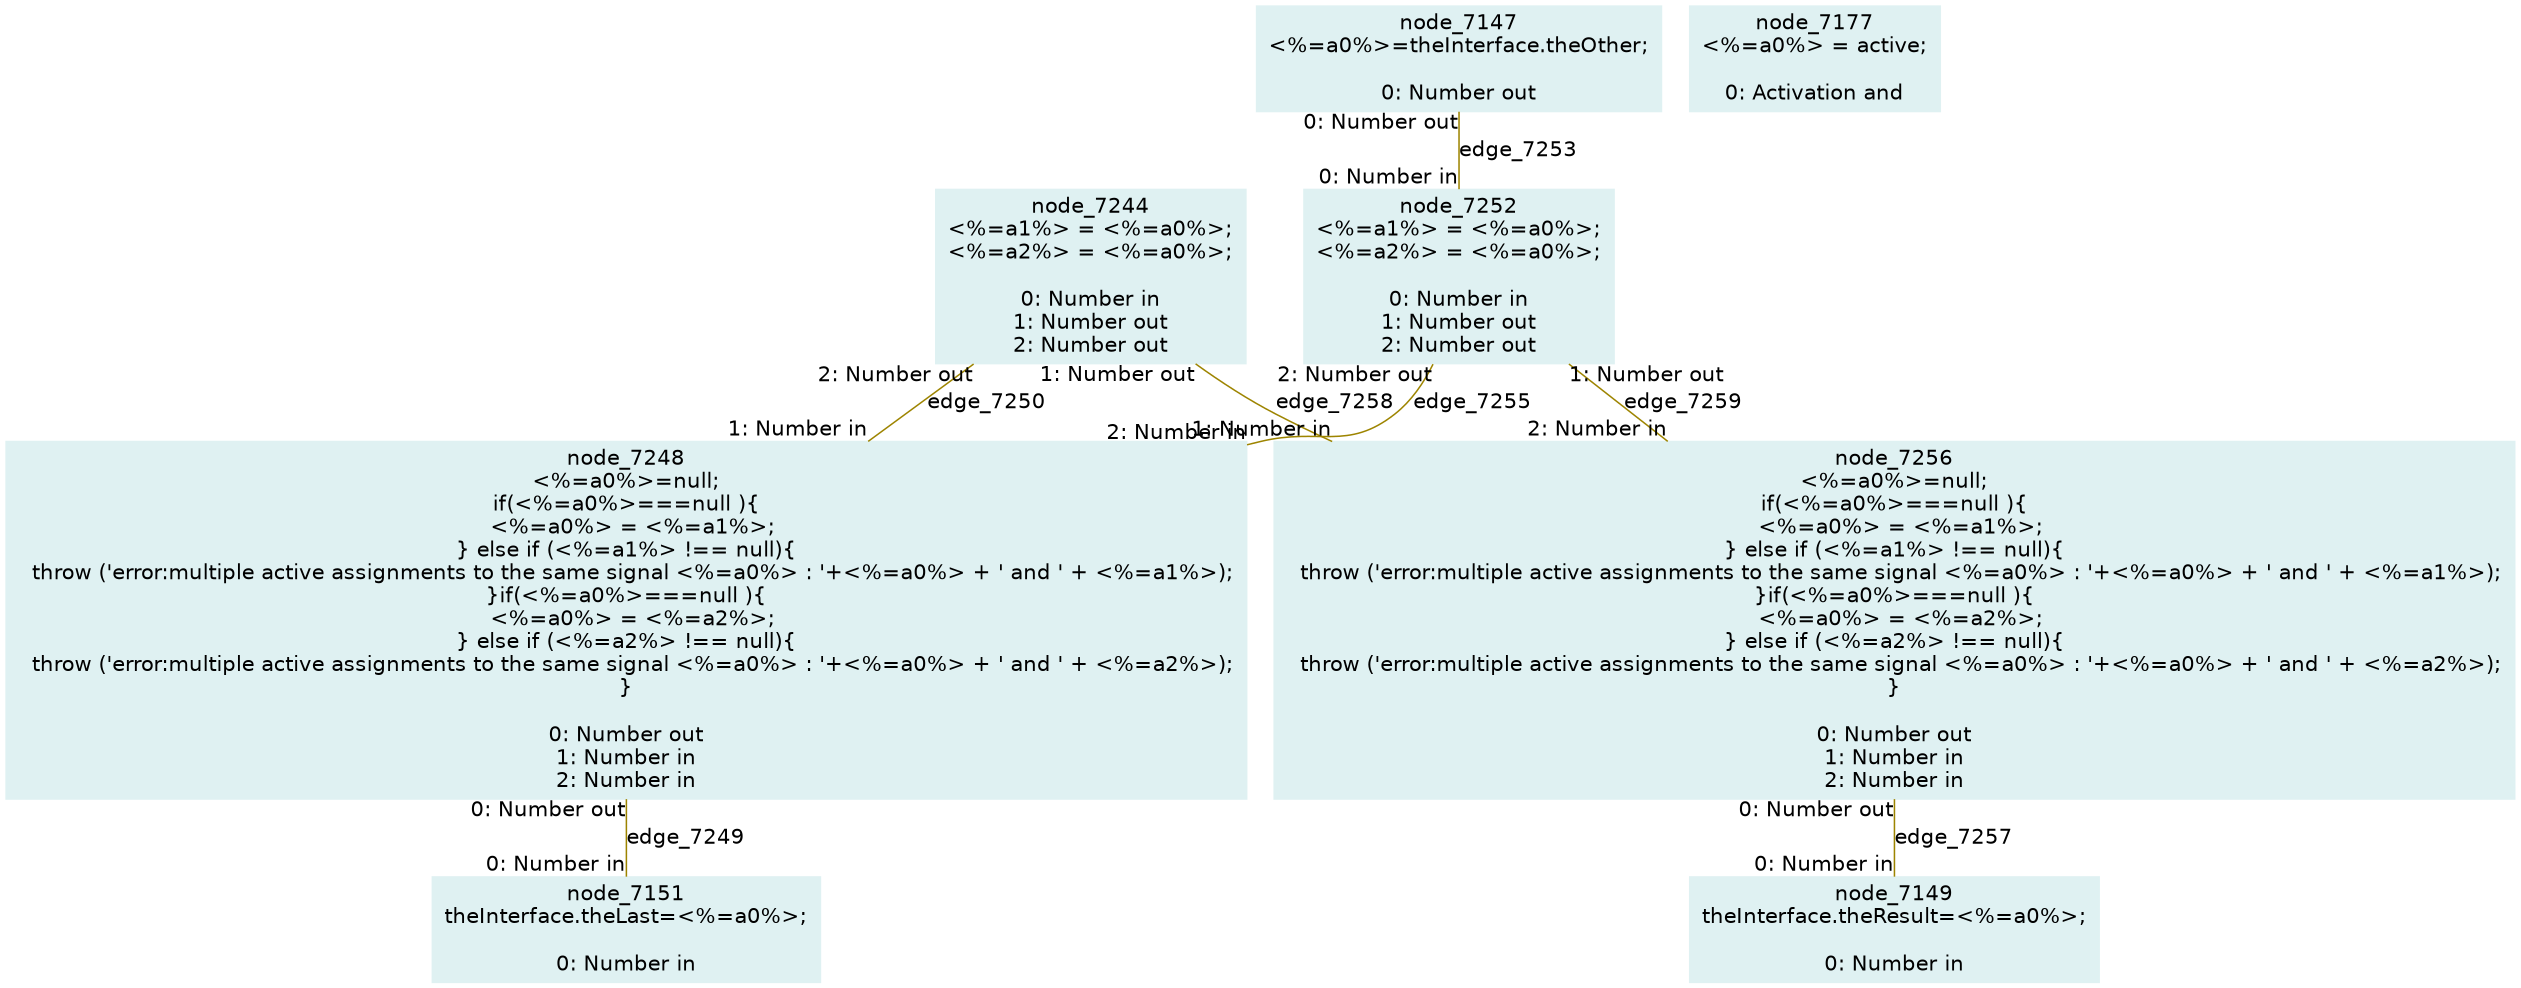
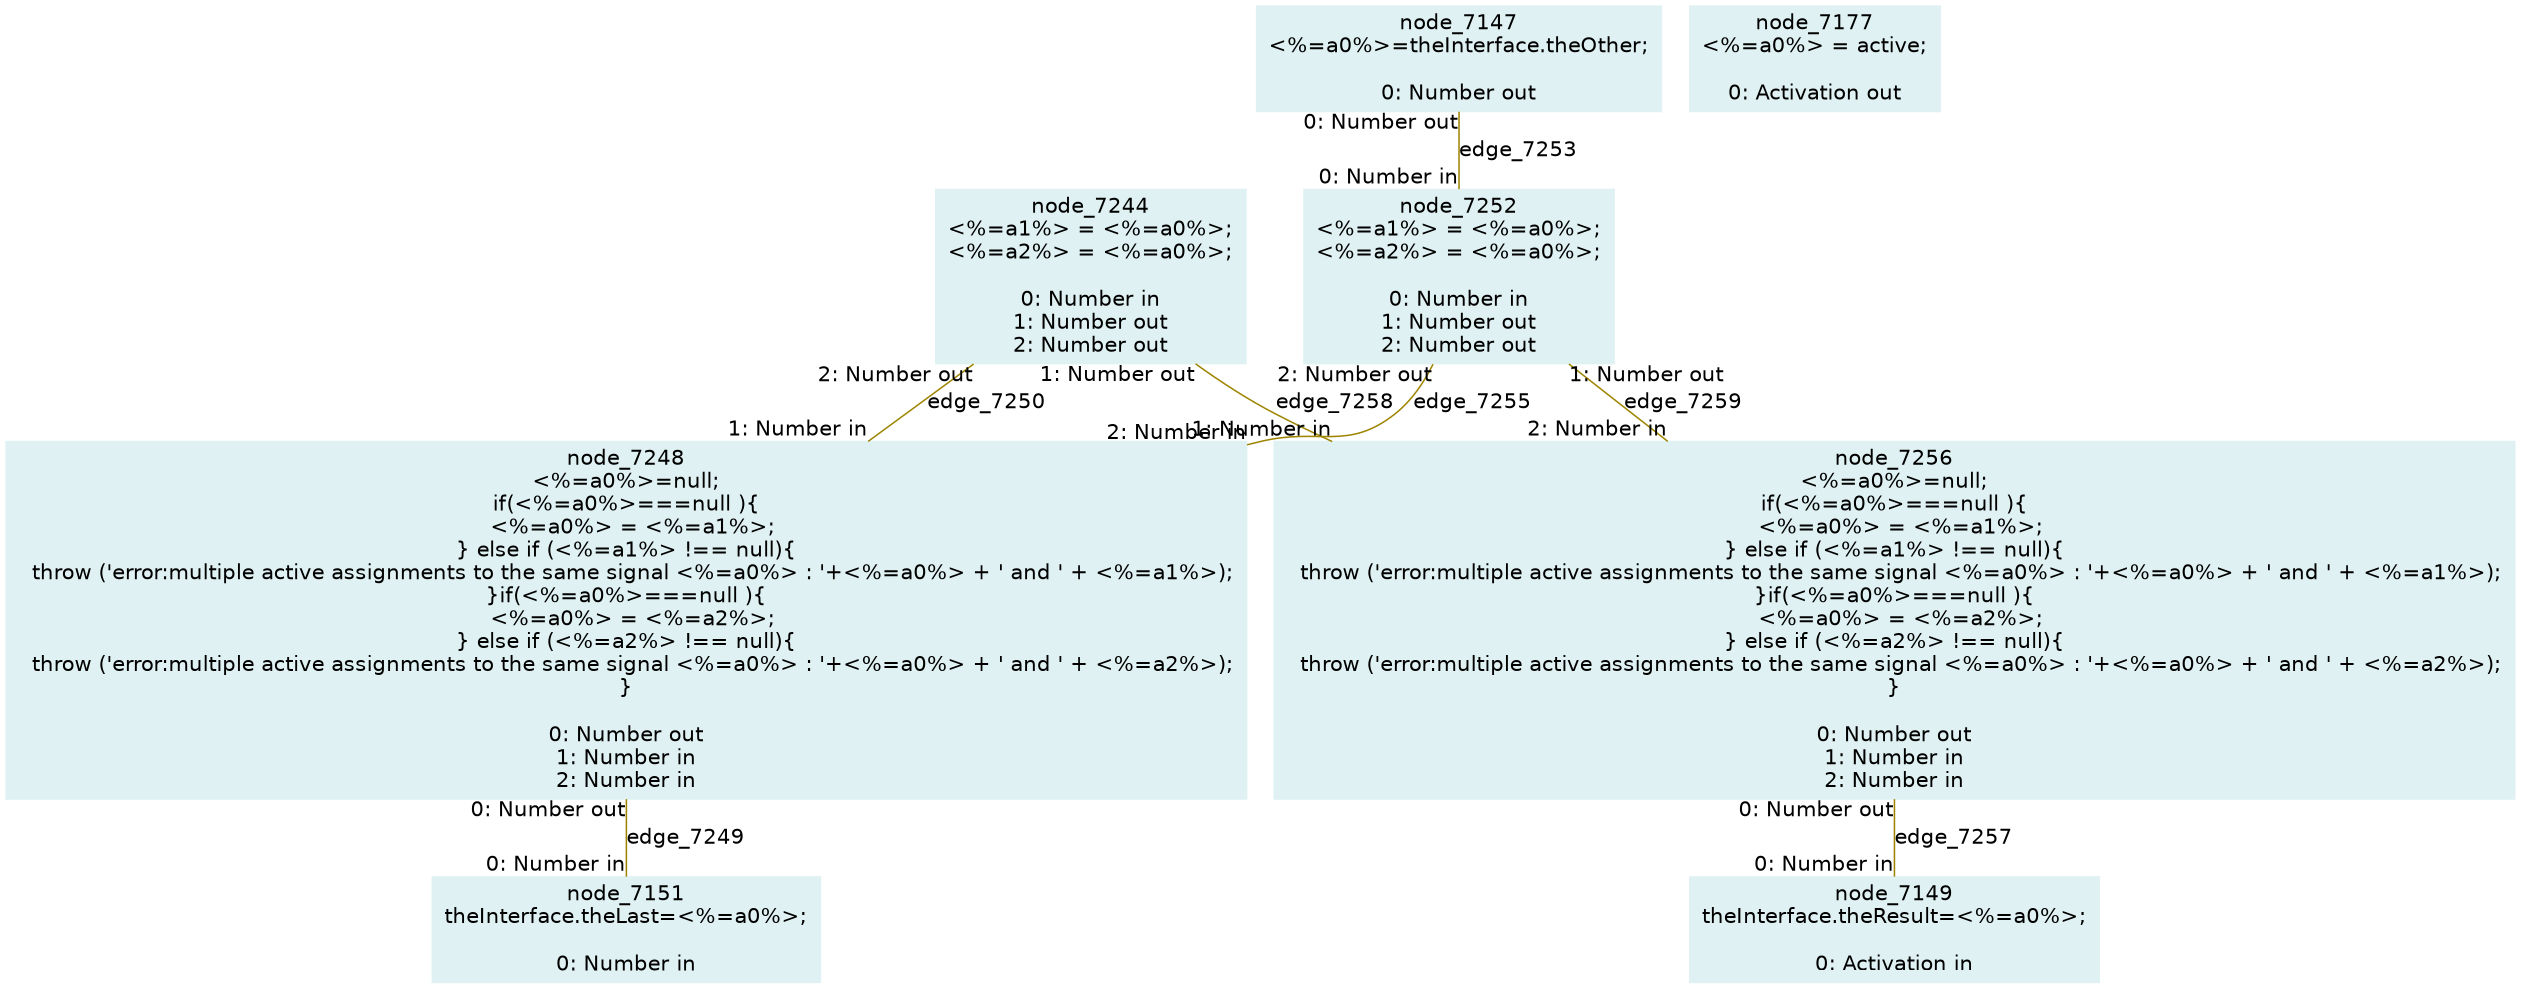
(1815, 59) -> (1815, 59)
(1894, 930) -> (1894, 930)
